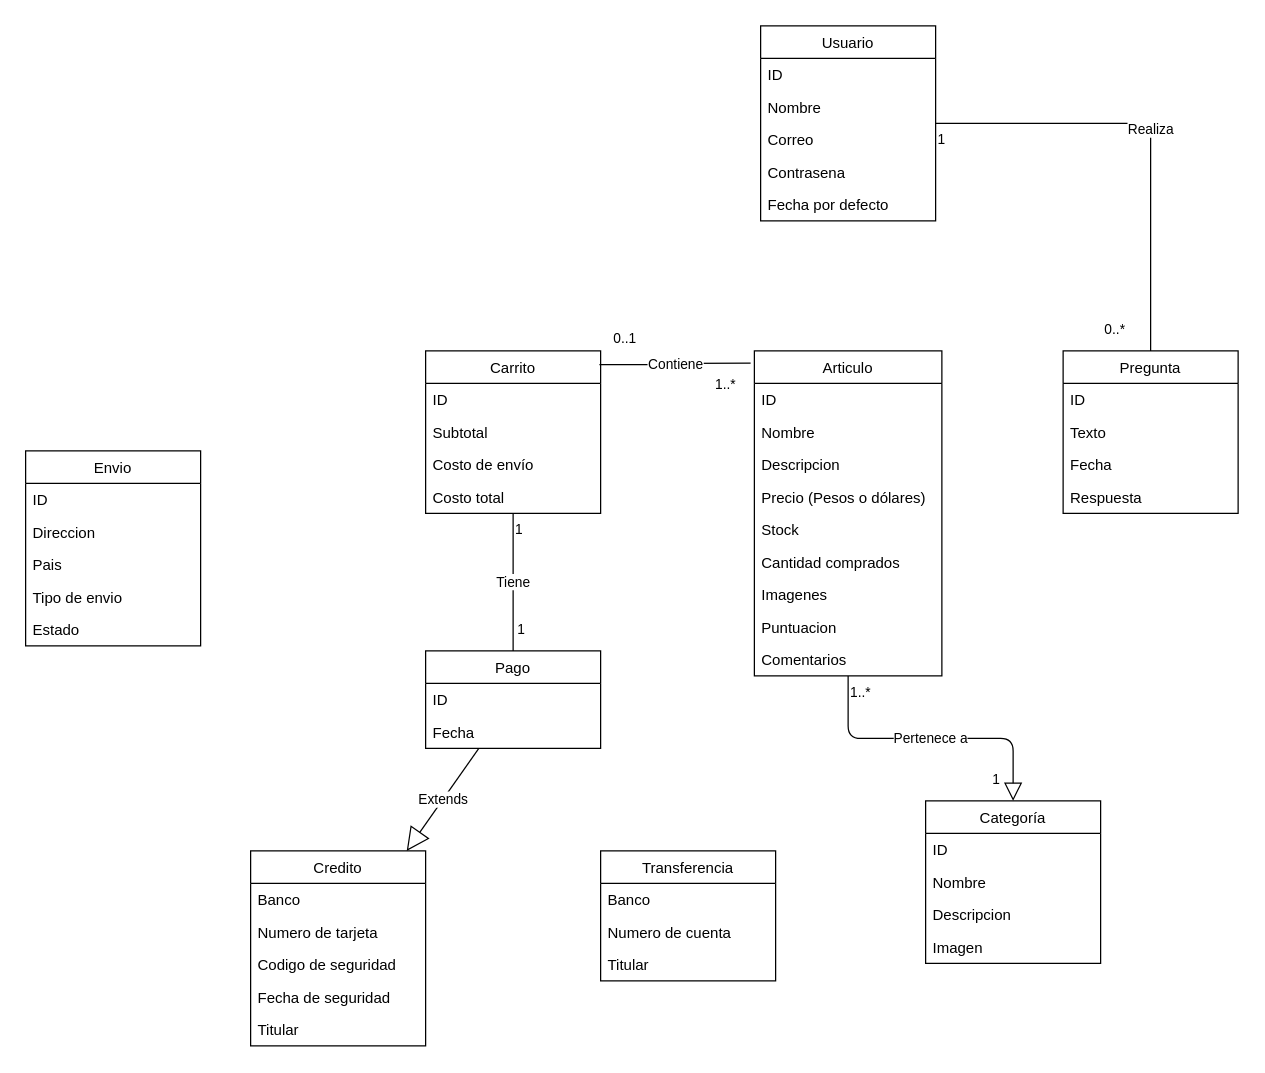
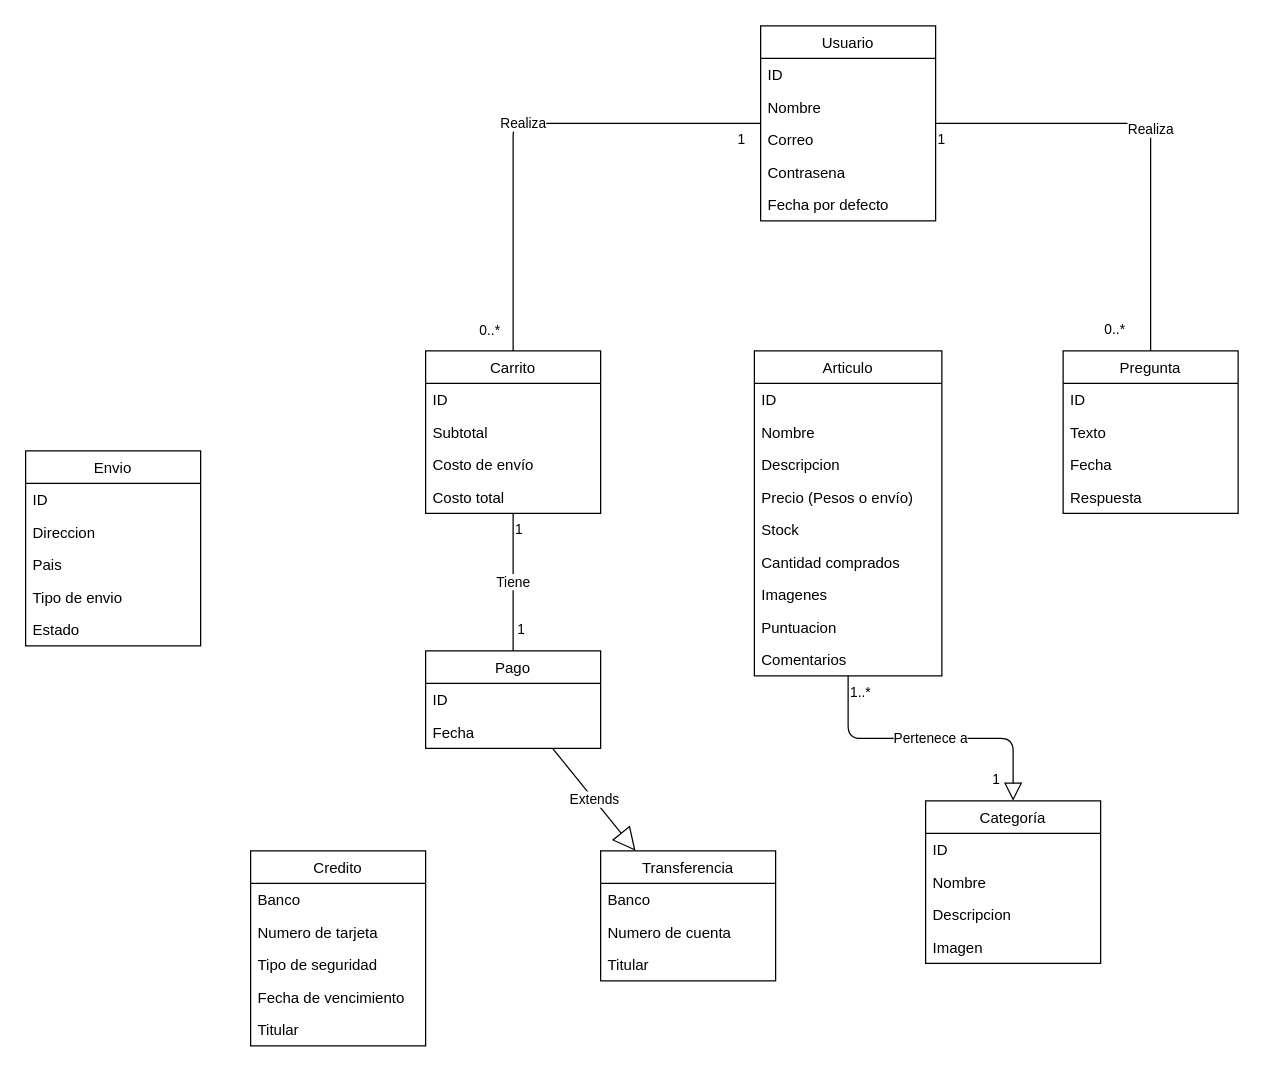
none -> (531, 123)
(678, 364) -> none
(852, 498) -> (846, 498)
(449, 790) -> none
none -> (587, 790)
(330, 965) -> (321, 965)
(327, 998) -> (334, 998)
